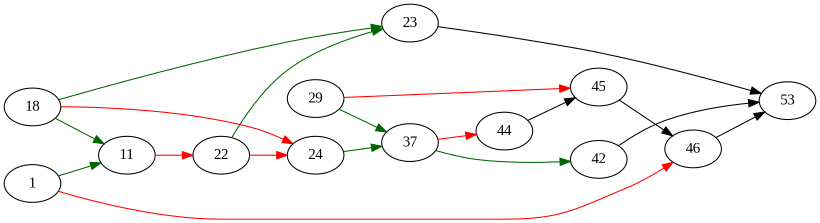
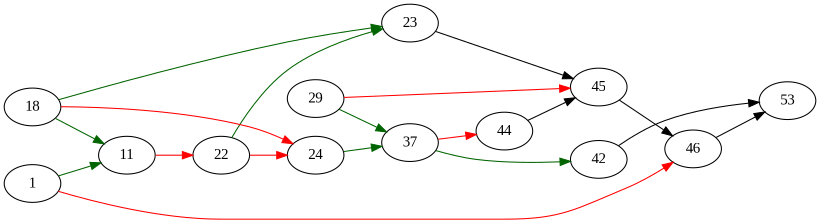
(596, 52) -> (499, 53)
